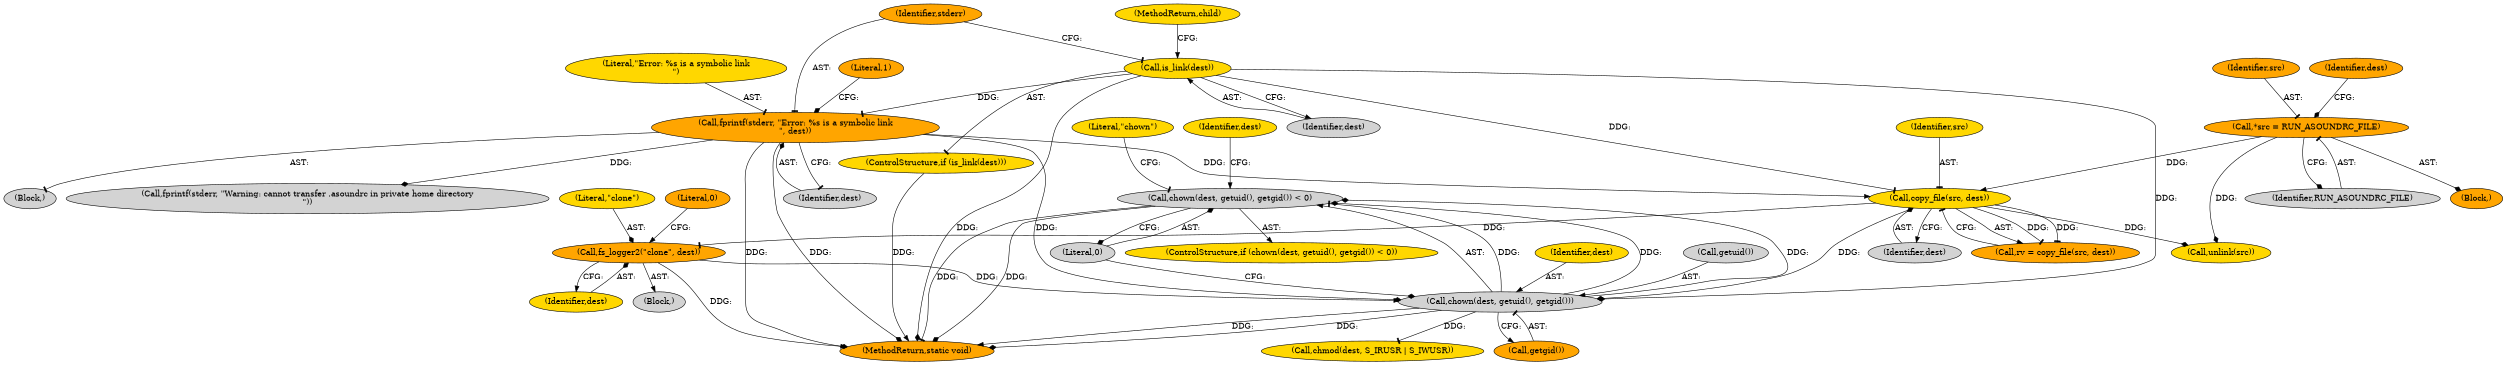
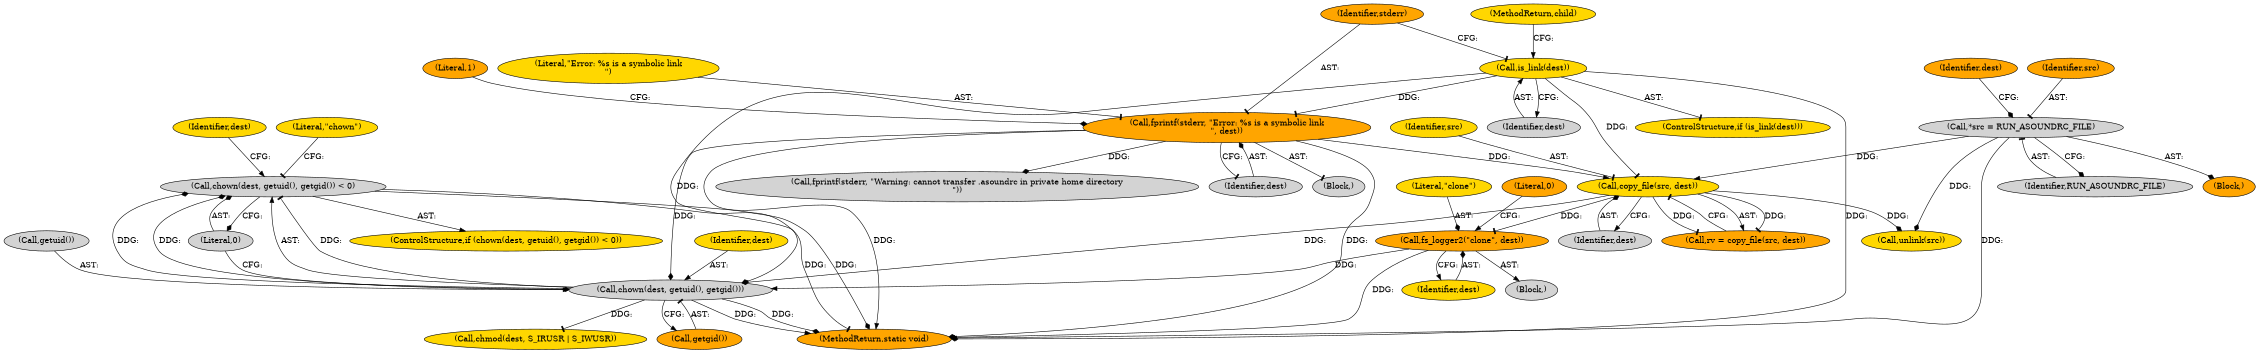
(2306, 128) -> (2021, 128)
(893, 251) -> (1651, 327)
